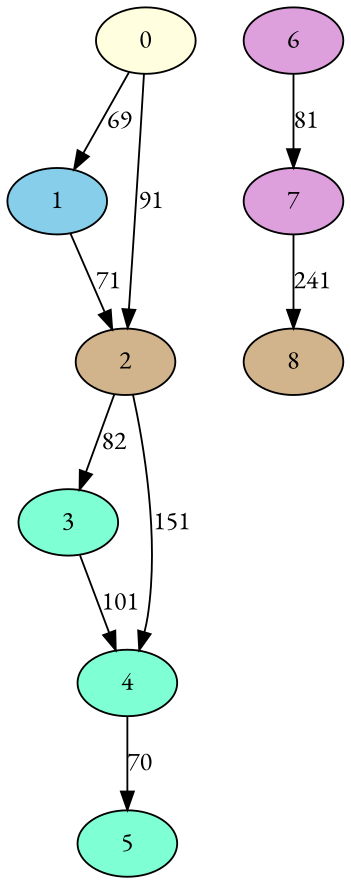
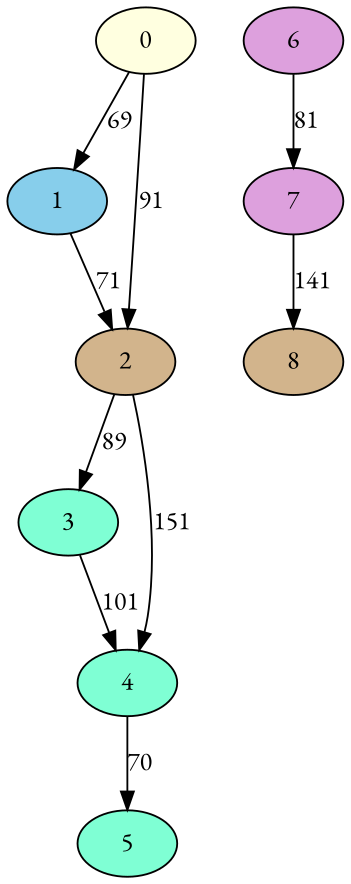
(313, 281) -> (313, 281)
(114, 442) -> (114, 442)
